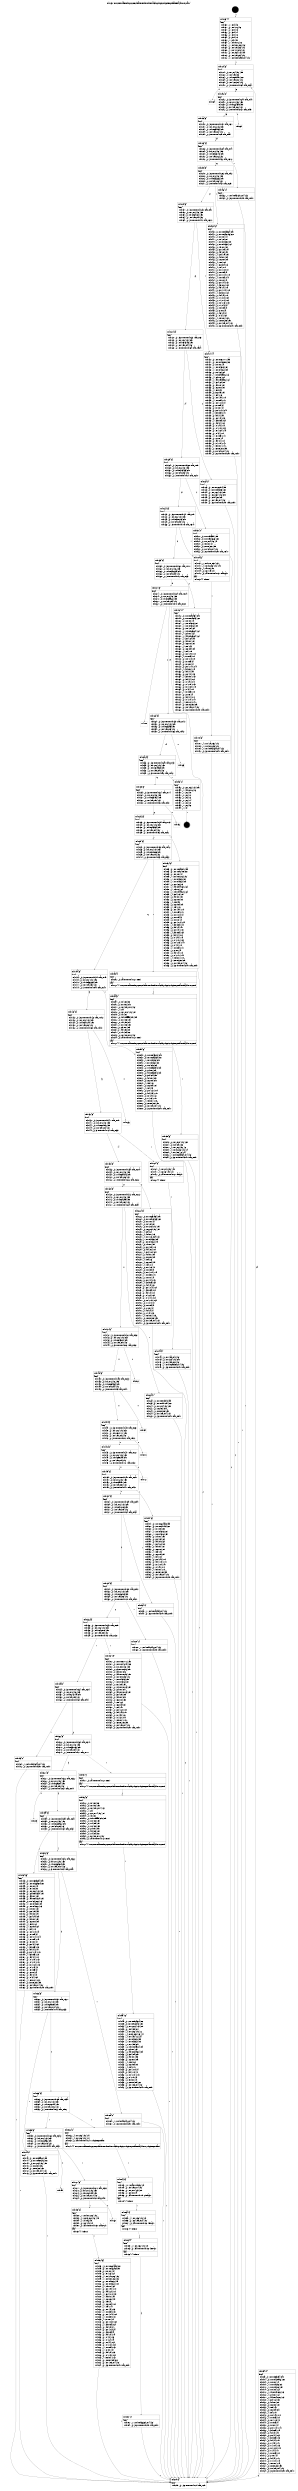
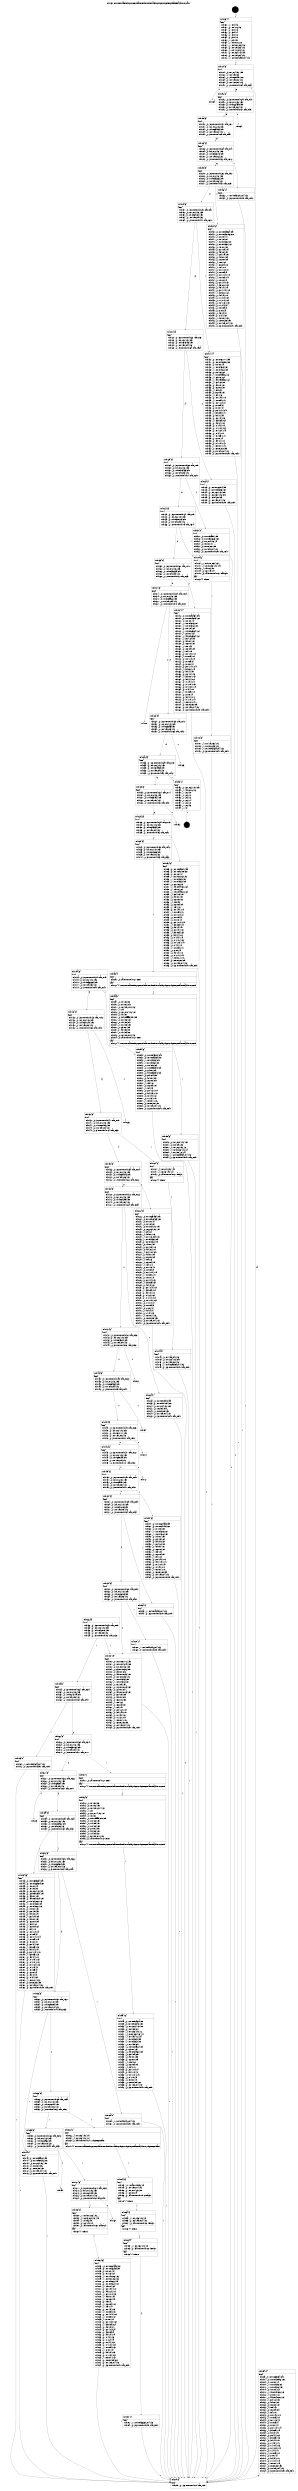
(121, 914) -> none
(202, 1533) -> (206, 1594)
(111, 1609) -> (122, 1627)
